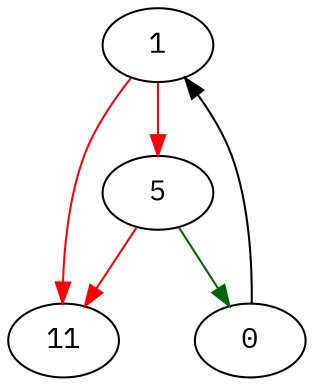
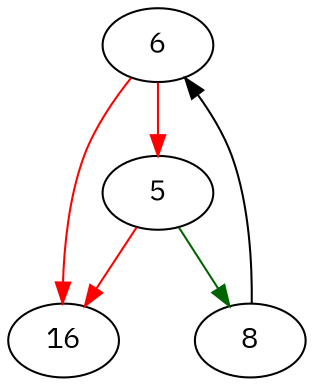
(158, 45) -> (158, 45)
(64, 341) -> (64, 341)
(250, 341) -> (250, 341)
